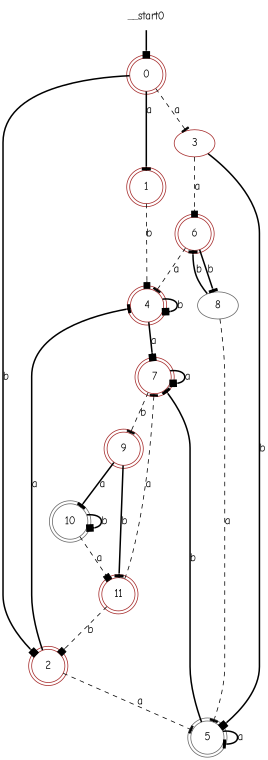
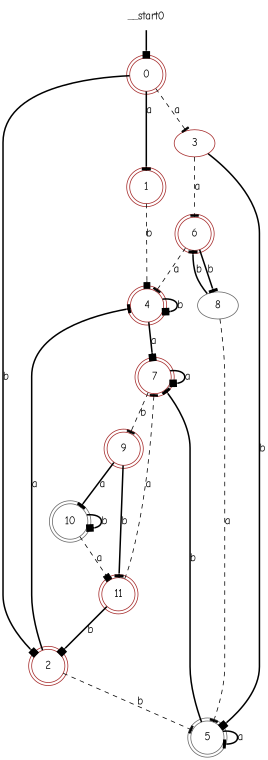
(195, 183) -> (195, 183)
(86, 627) -> (86, 627)
(140, 702) -> (140, 702)
